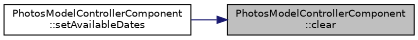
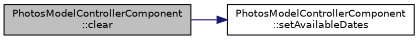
(204, 20) -> (204, 20)
